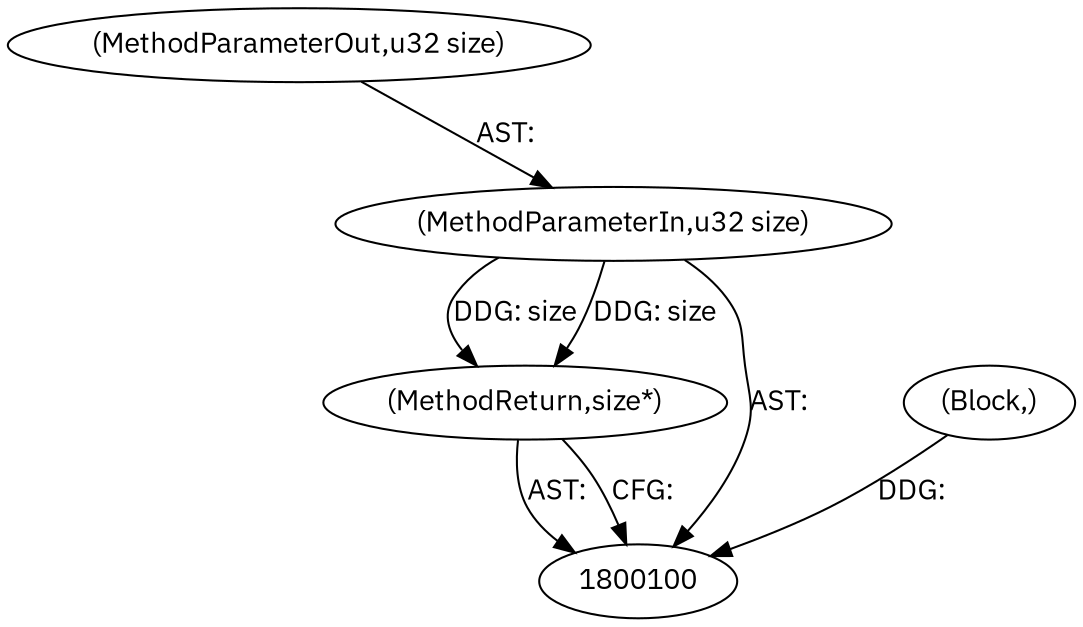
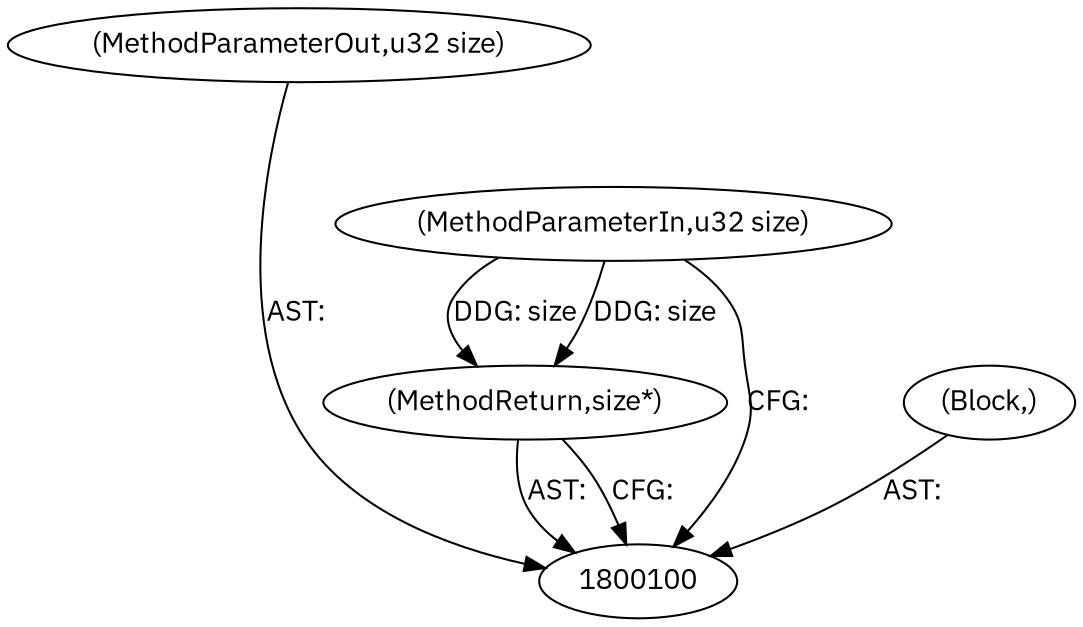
(448, 130) -> (281, 390)
(782, 403) -> (782, 403)
(916, 492) -> (916, 492)
